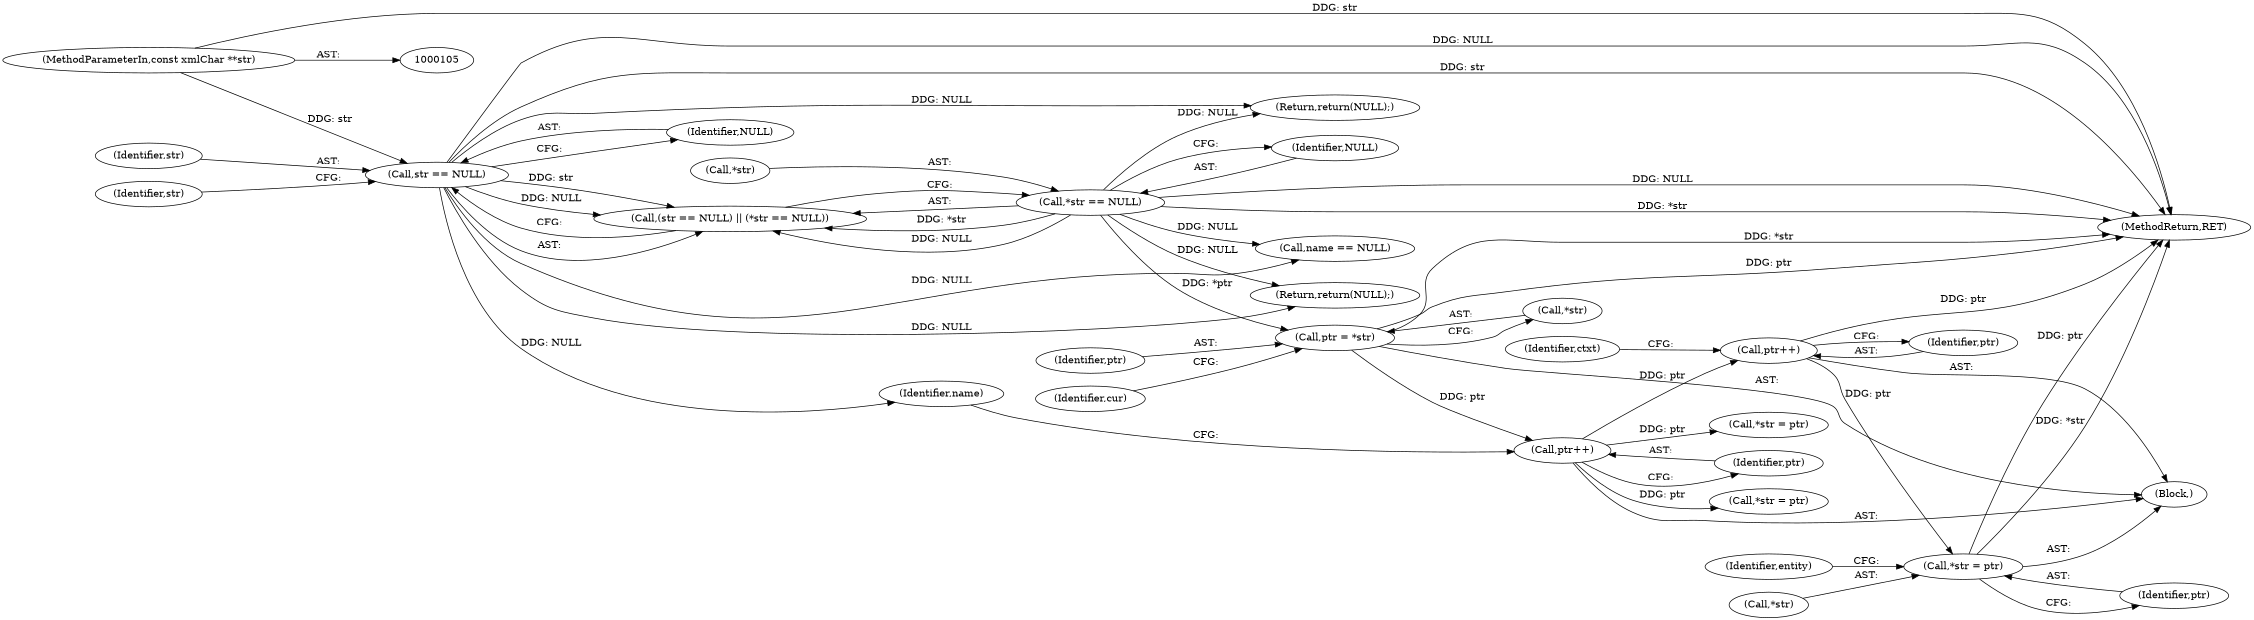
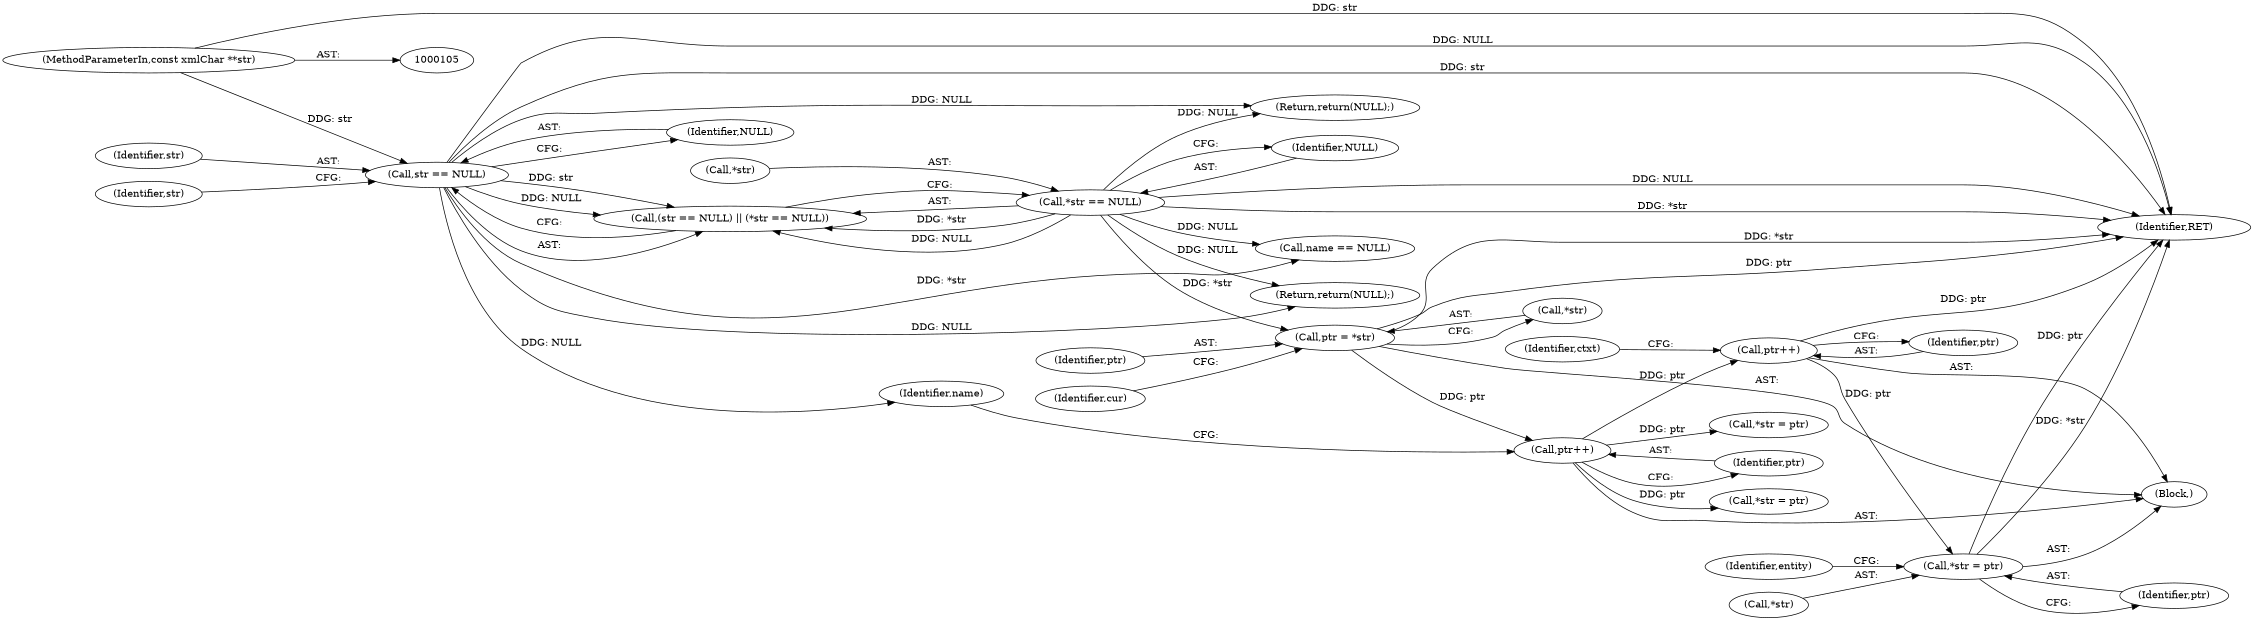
(2174, 227) -> (2174, 227)
(941, 281) -> (941, 281)
(1207, 284) -> (1207, 284)
